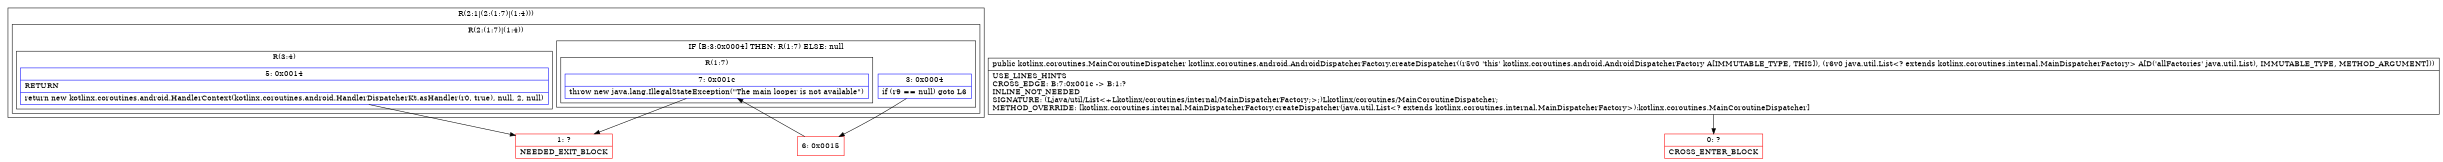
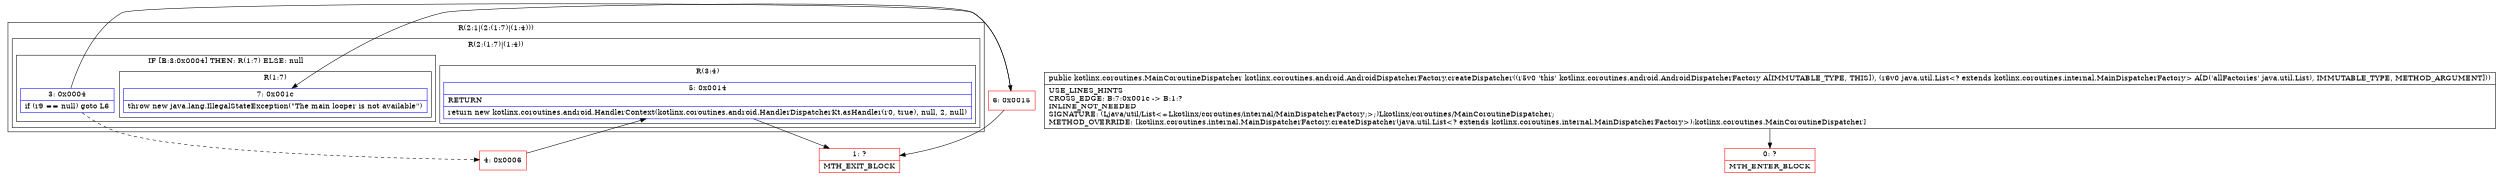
(628, 121) -> (959, 140)
(564, 152) -> (860, 166)
(1714, 152) -> (1770, 166)
none -> (503, 160)
